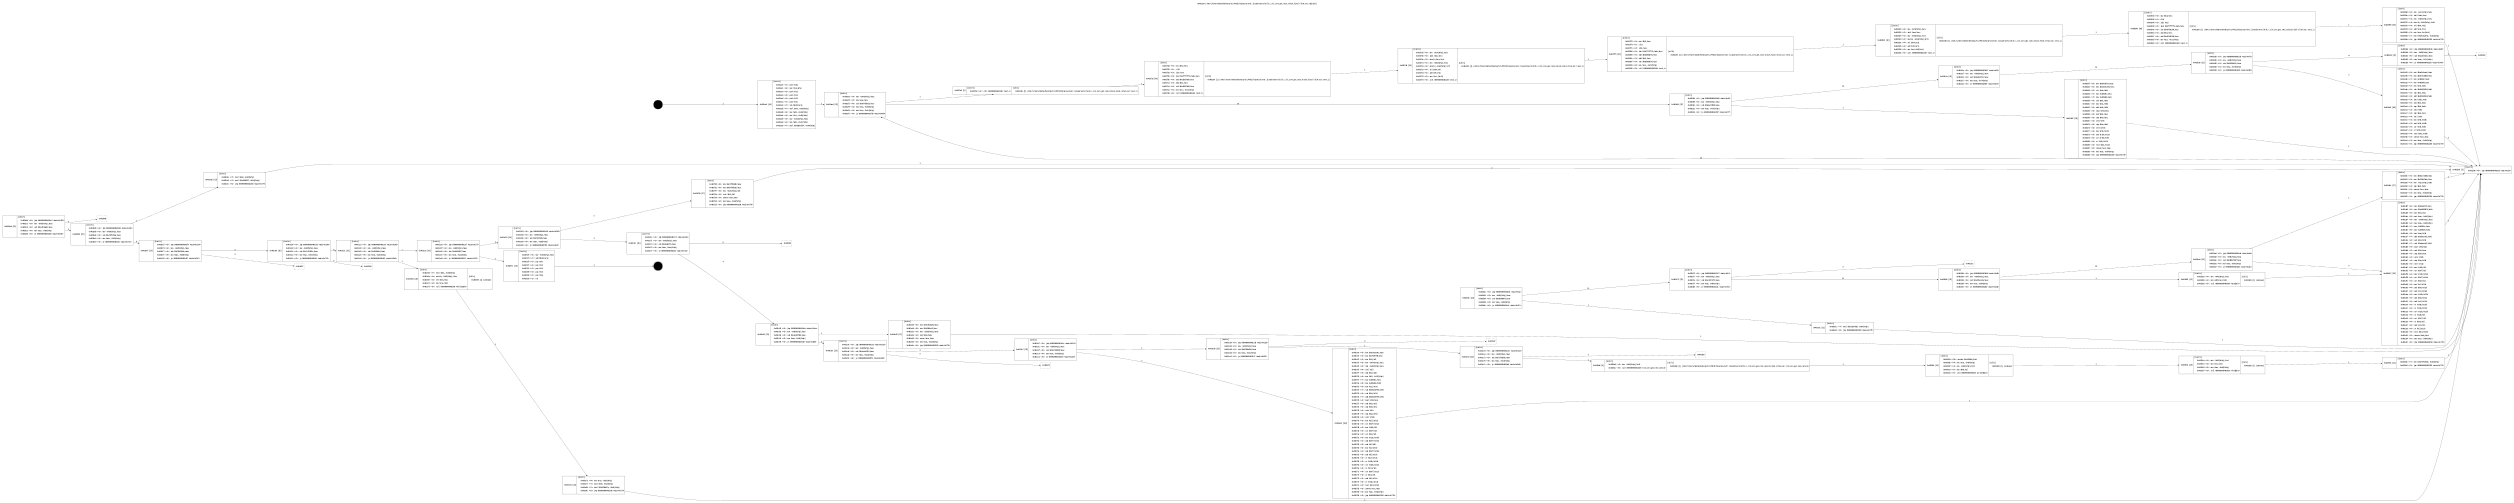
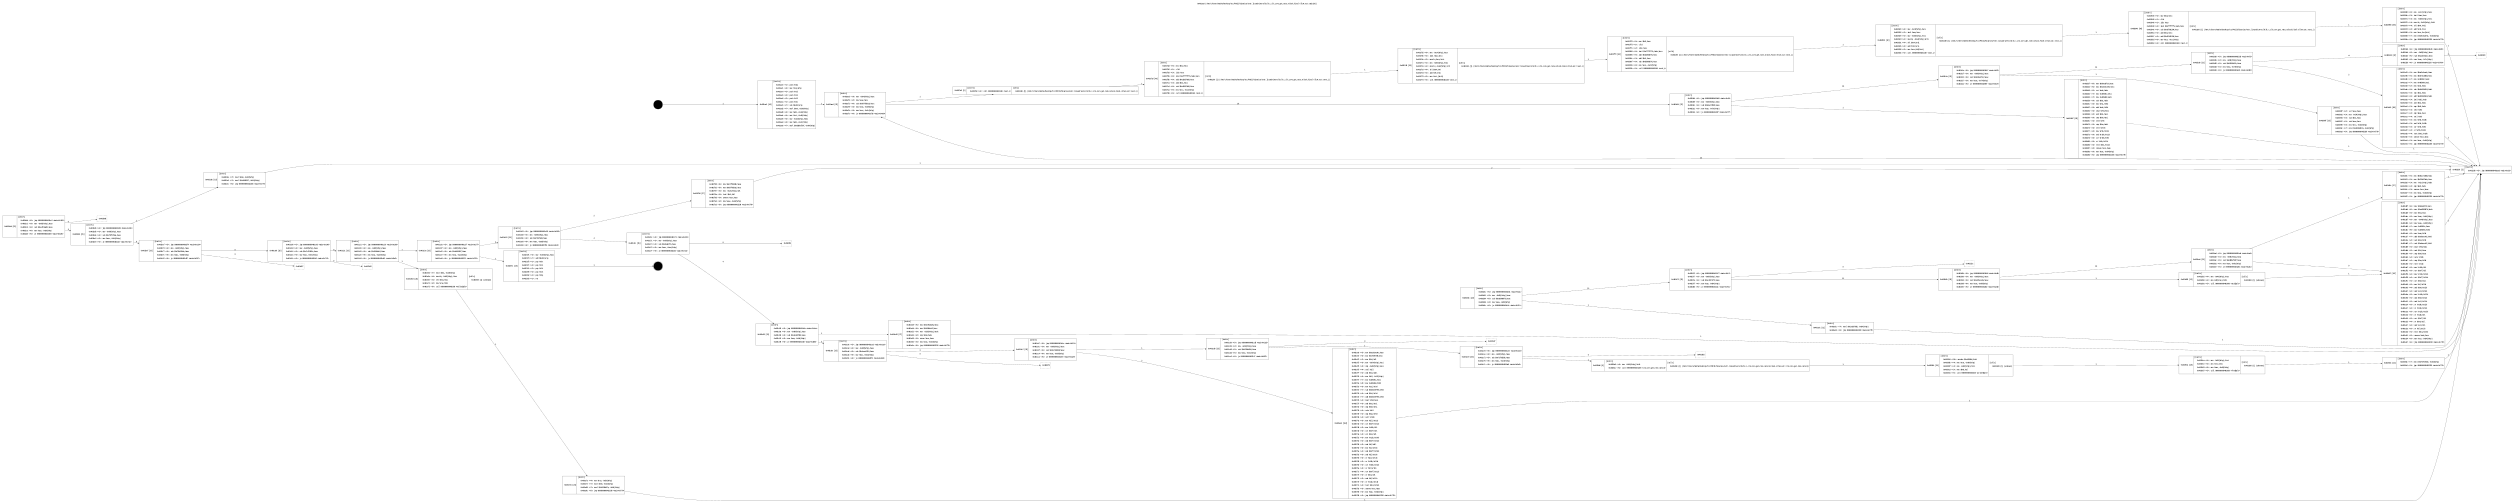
none -> (2348, 121)
